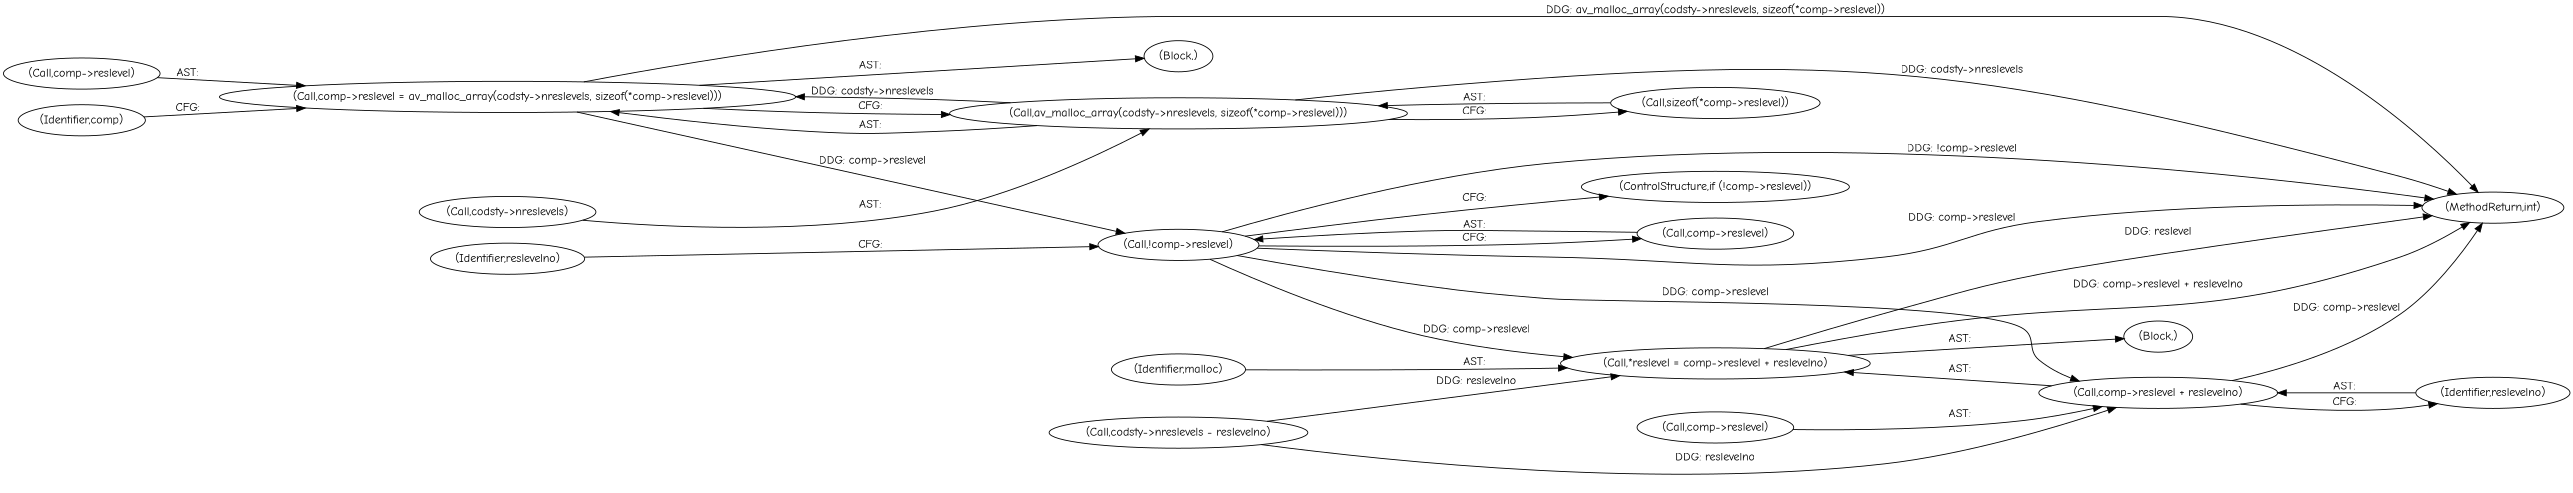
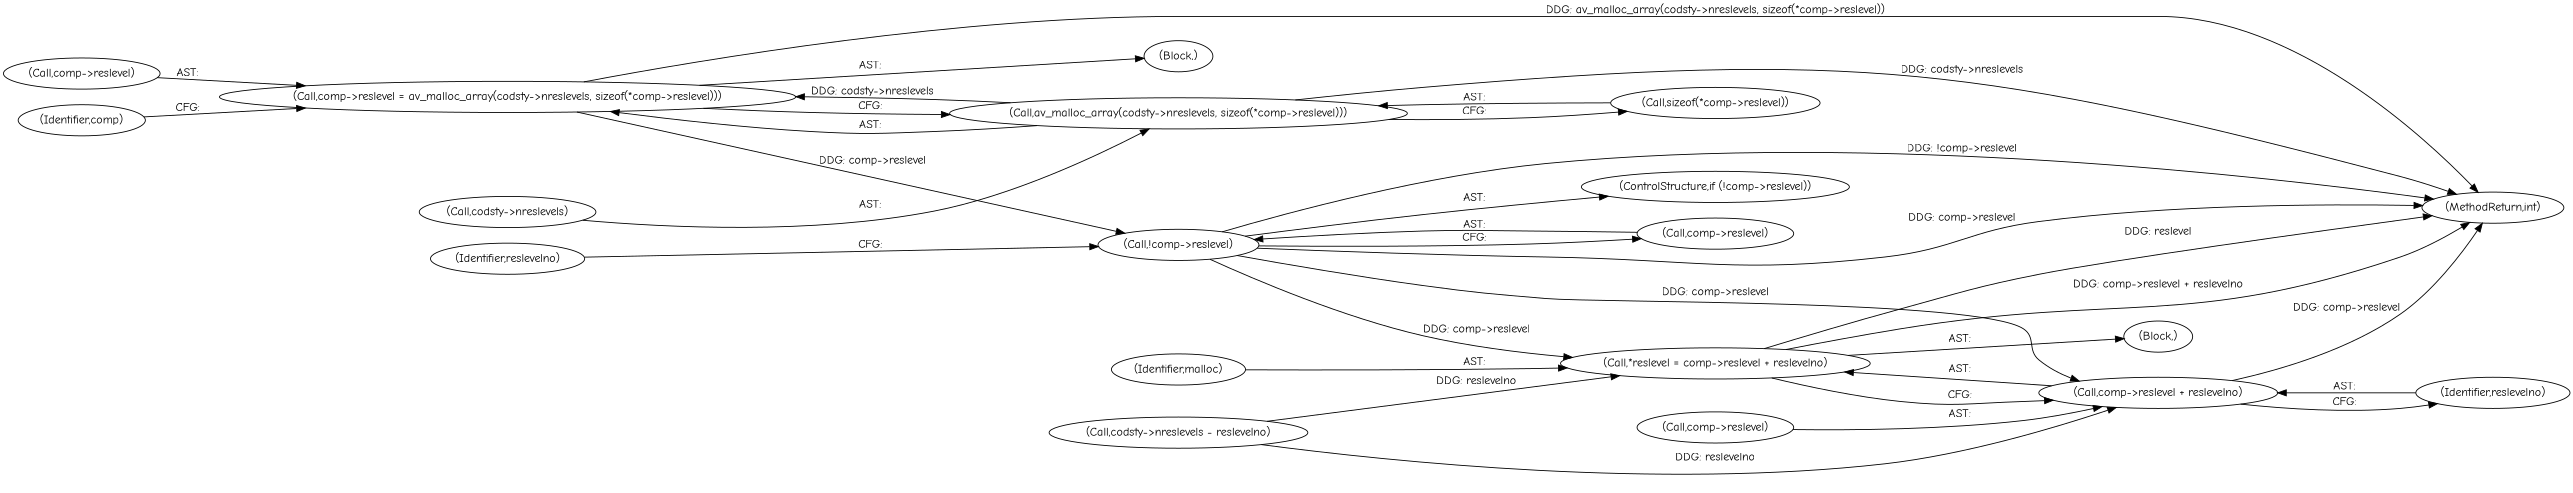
(1477, 198) -> (1477, 198)
none -> (1907, 402)
